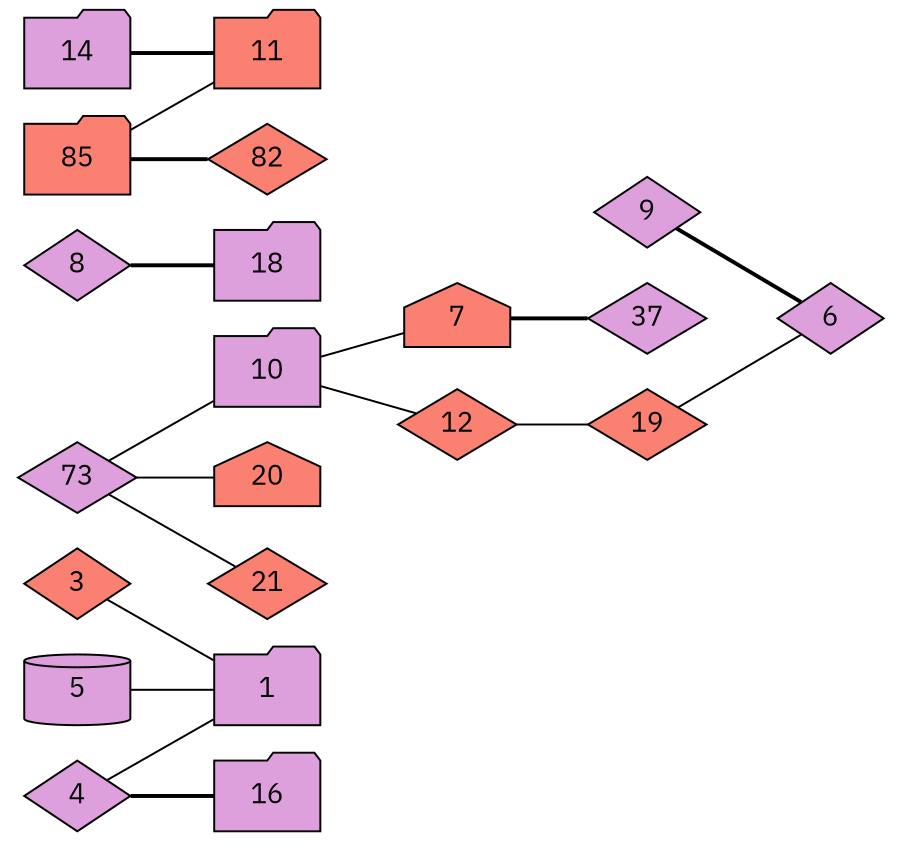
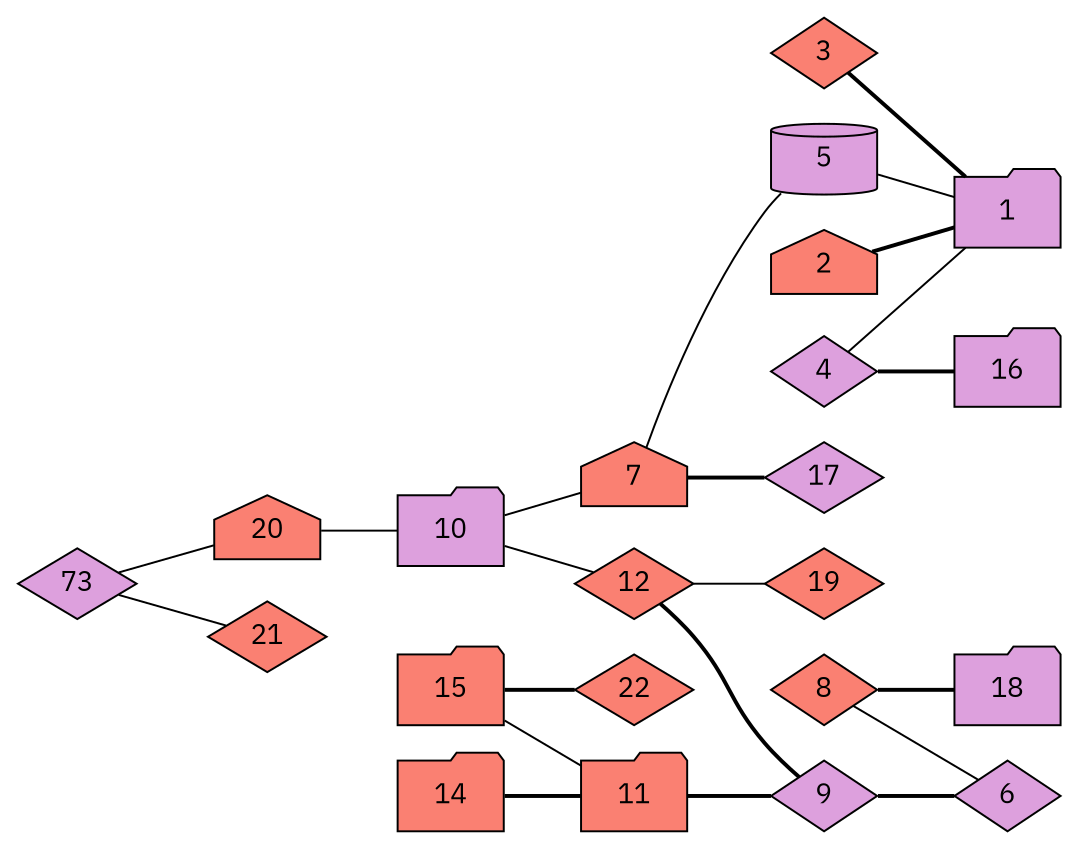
(77, 53) -> (451, 796)
(77, 159) -> (451, 690)
(267, 159) -> (634, 690)
(77, 265) -> (824, 690)
none -> (824, 265)
none -> (703, 315)
(647, 318) -> (824, 478)
(740, 371) -> (916, 743)
(161, 431) -> (359, 531)
(161, 630) -> (907, 125)
none -> (729, 690)
none -> (729, 796)
